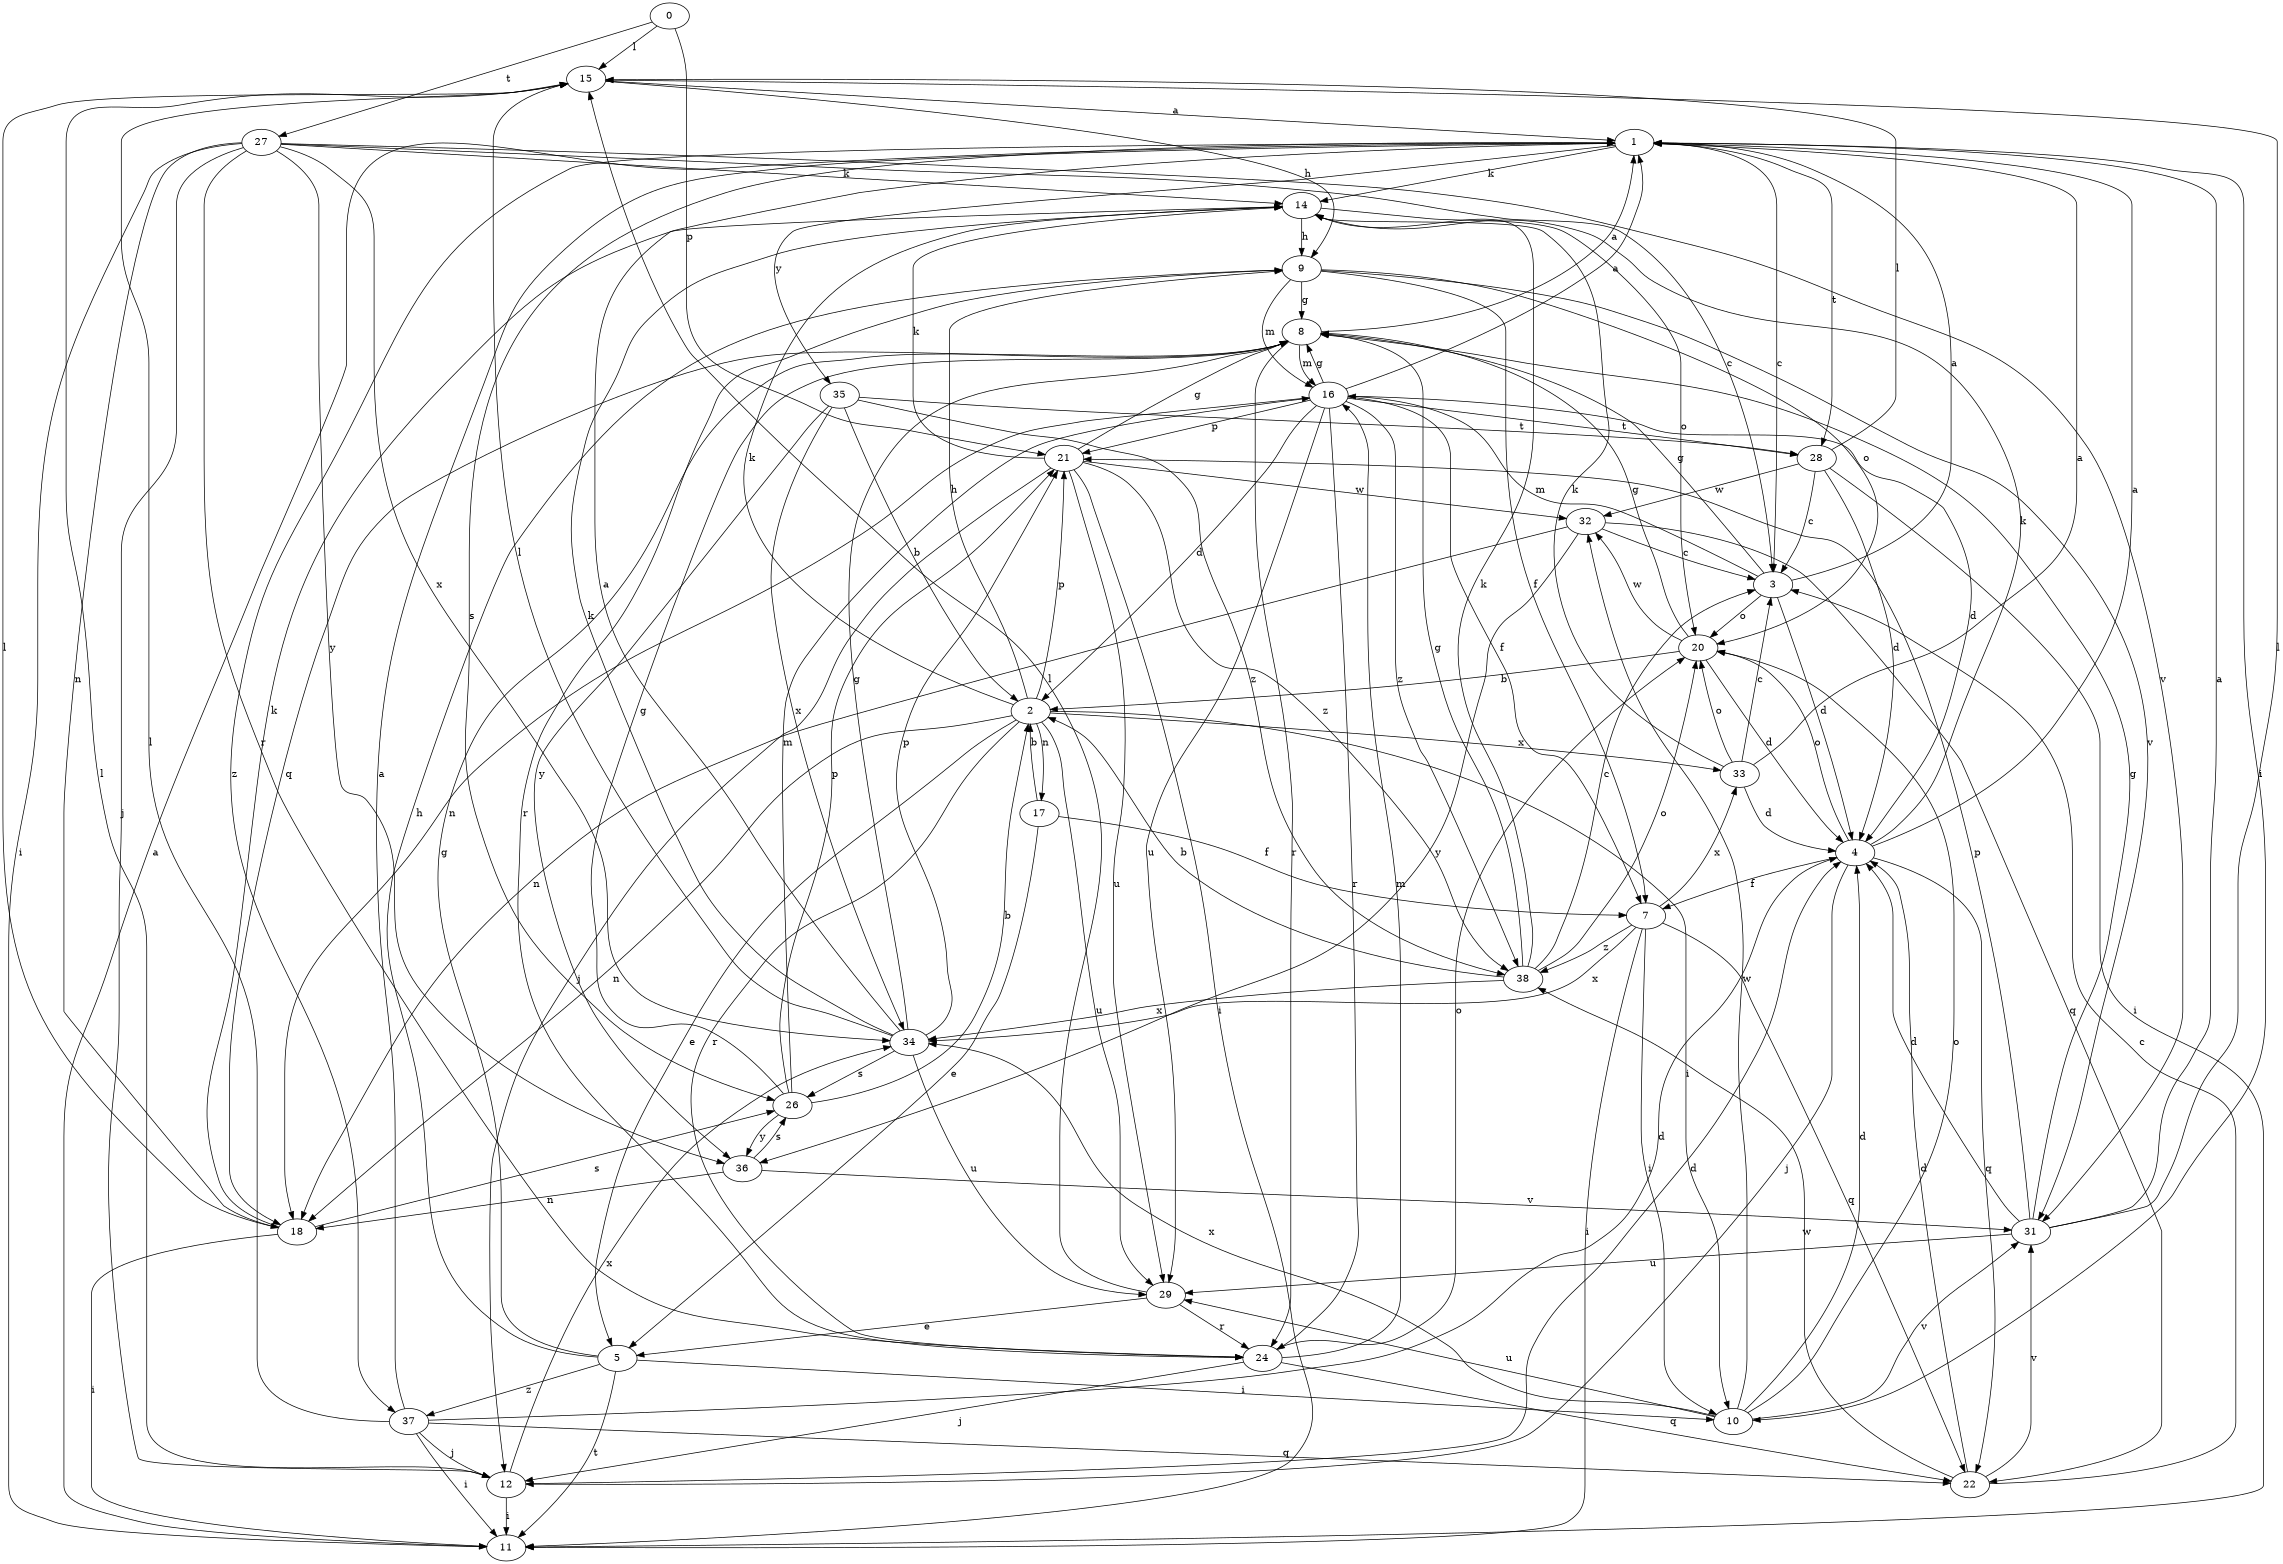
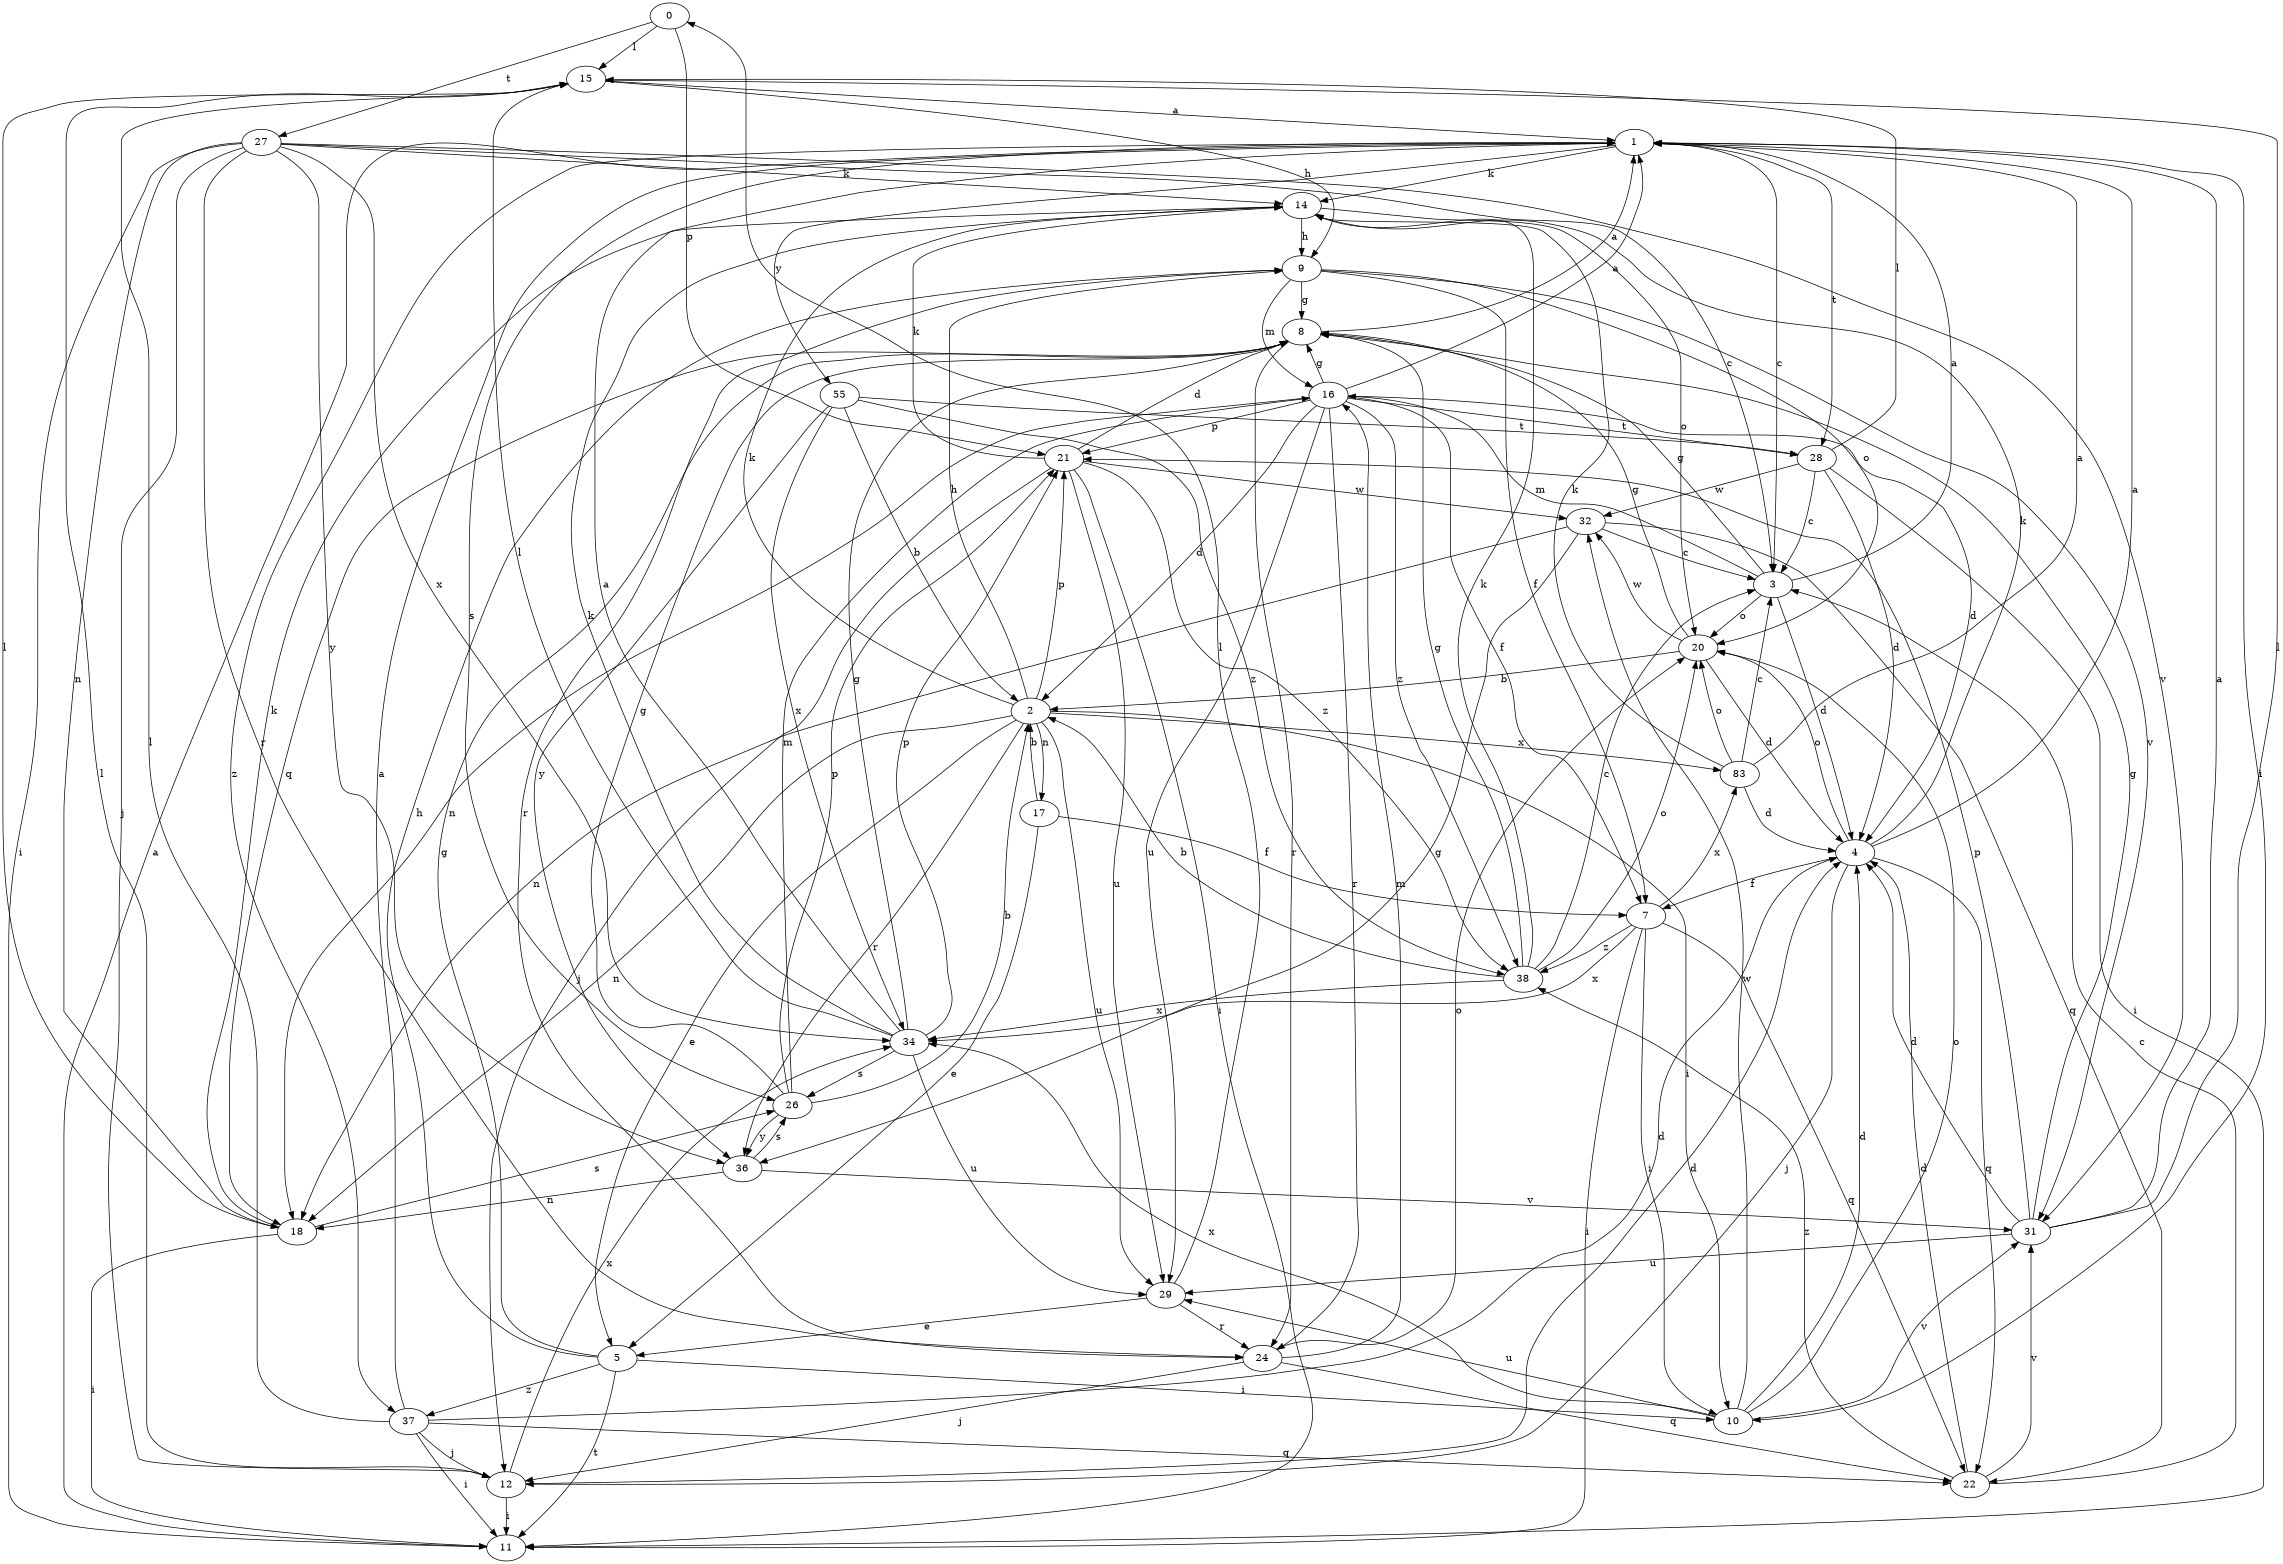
(1301, 364) -> none
(840, 395) -> (840, 395)
(1198, 395) -> (1198, 395)
(1022, 651) -> (1207, 505)
(1740, 774) -> (1740, 774)
(1439, 853) -> (1439, 853)
(699, 1149) -> (880, 934)
(1807, 1232) -> (1807, 1232)
